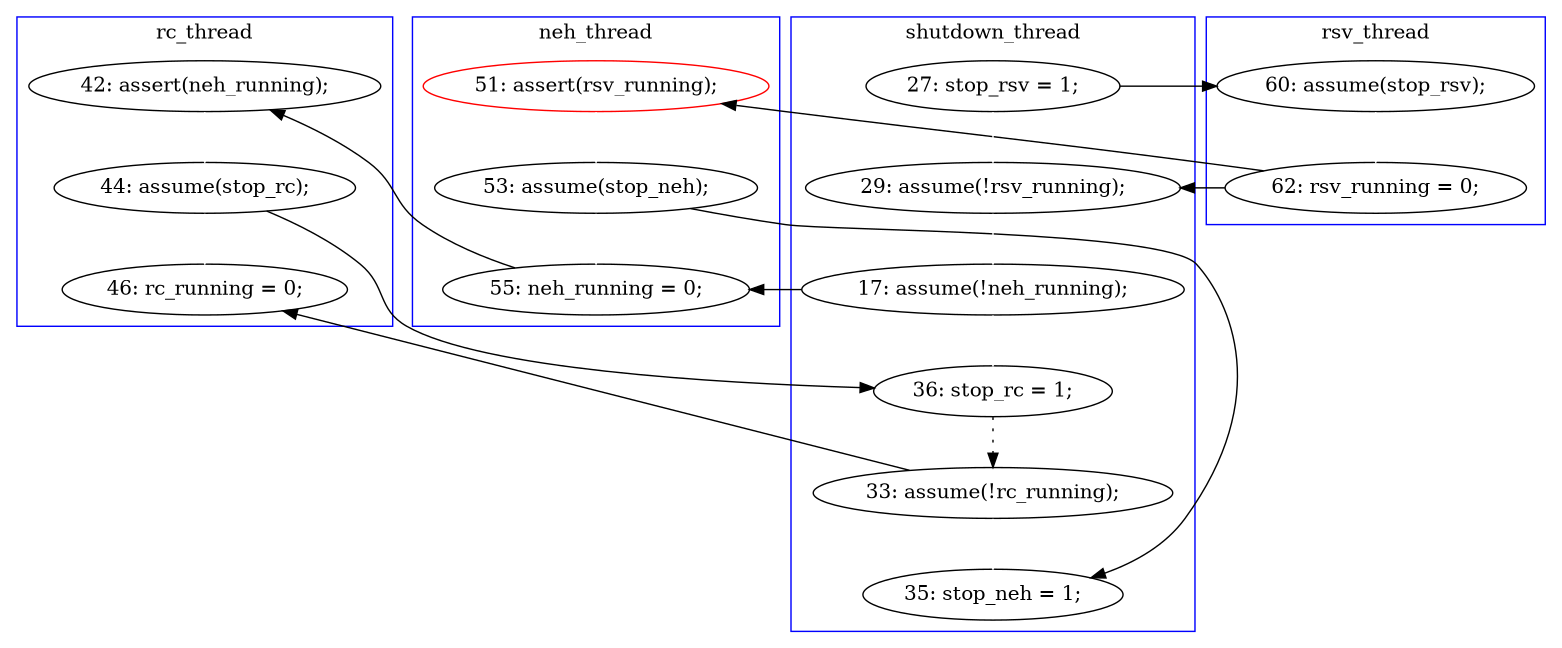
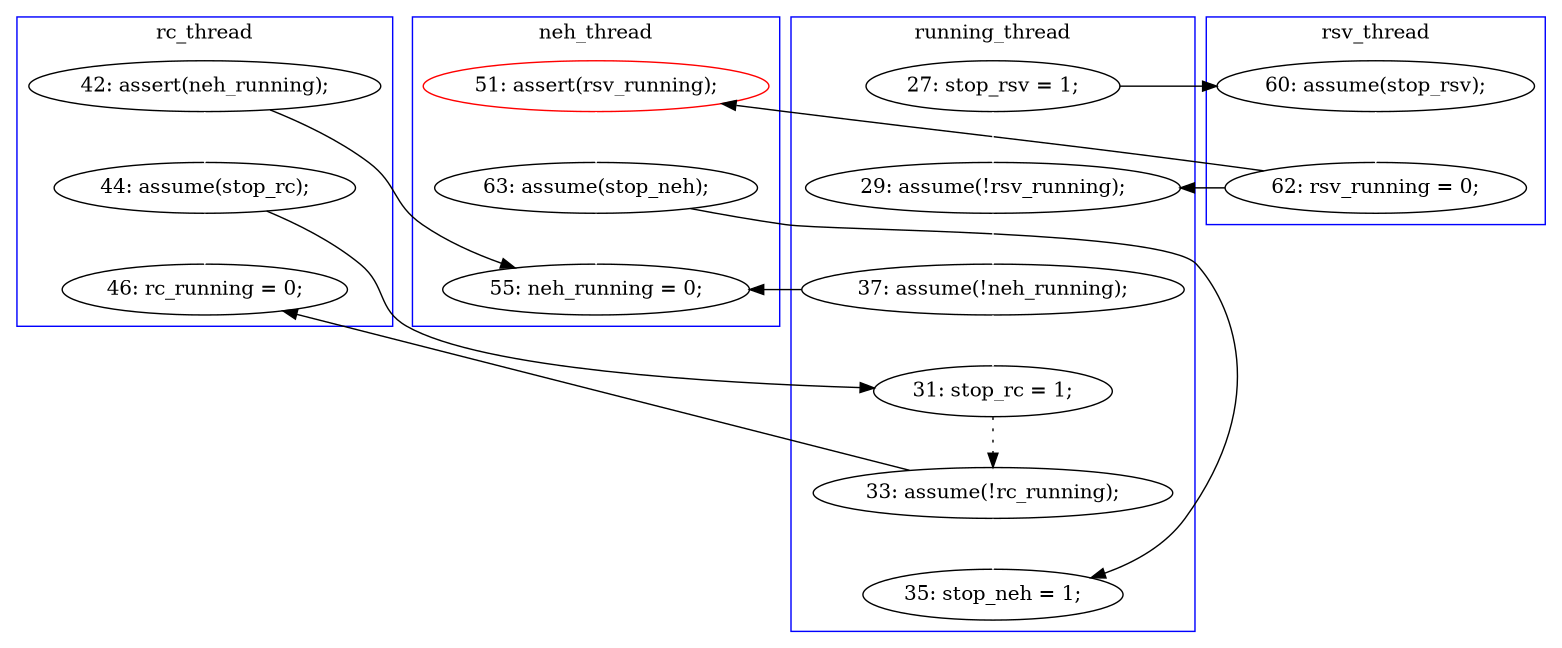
(993, 33) -> (993, 33)
(380, 173) -> (380, 173)
(596, 188) -> (596, 188)
(993, 290) -> (993, 290)
(993, 391) -> (993, 391)
